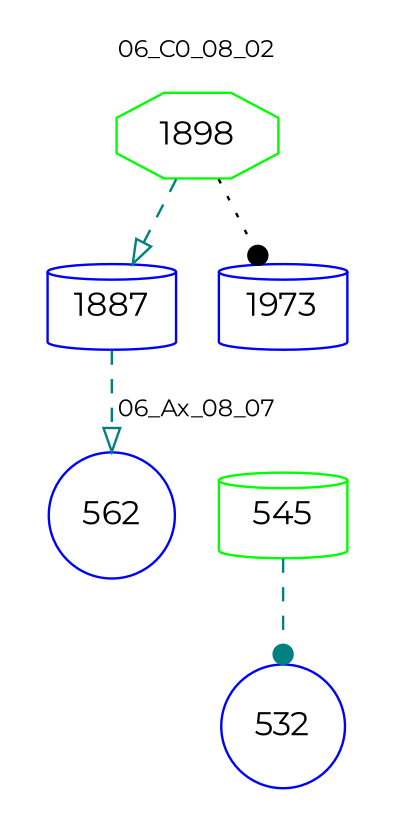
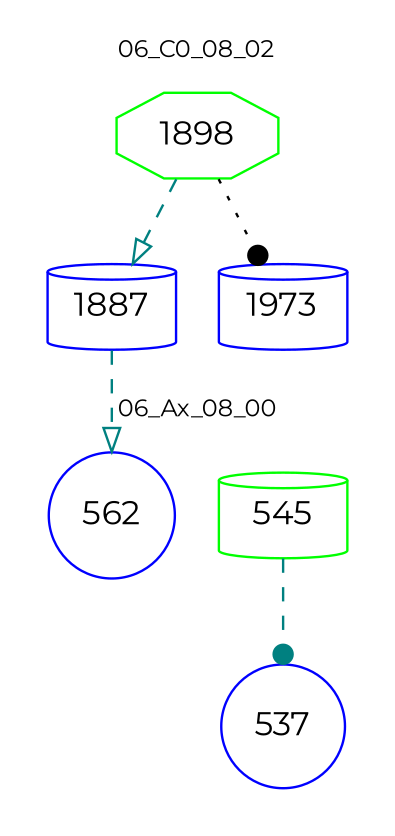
(197, 410) -> (197, 410)
(283, 726) -> (283, 726)
